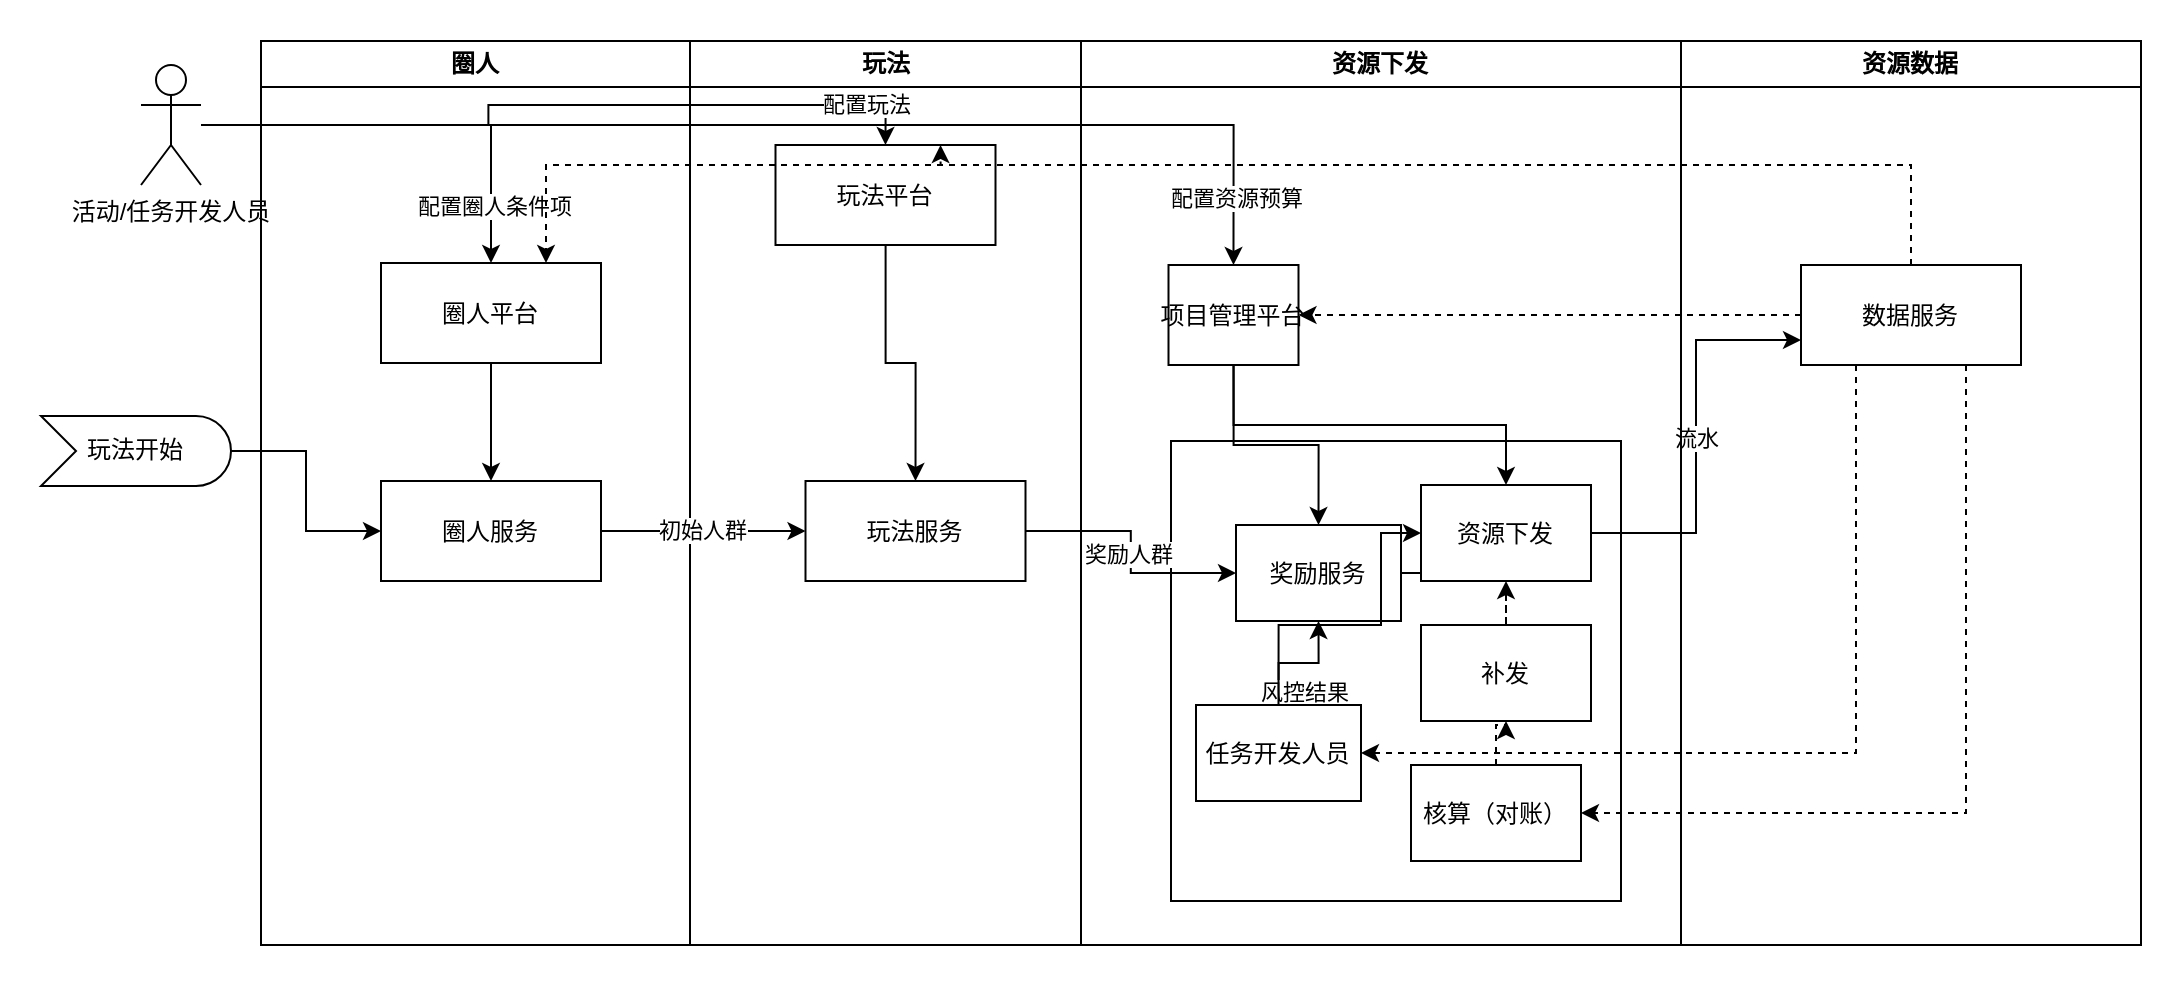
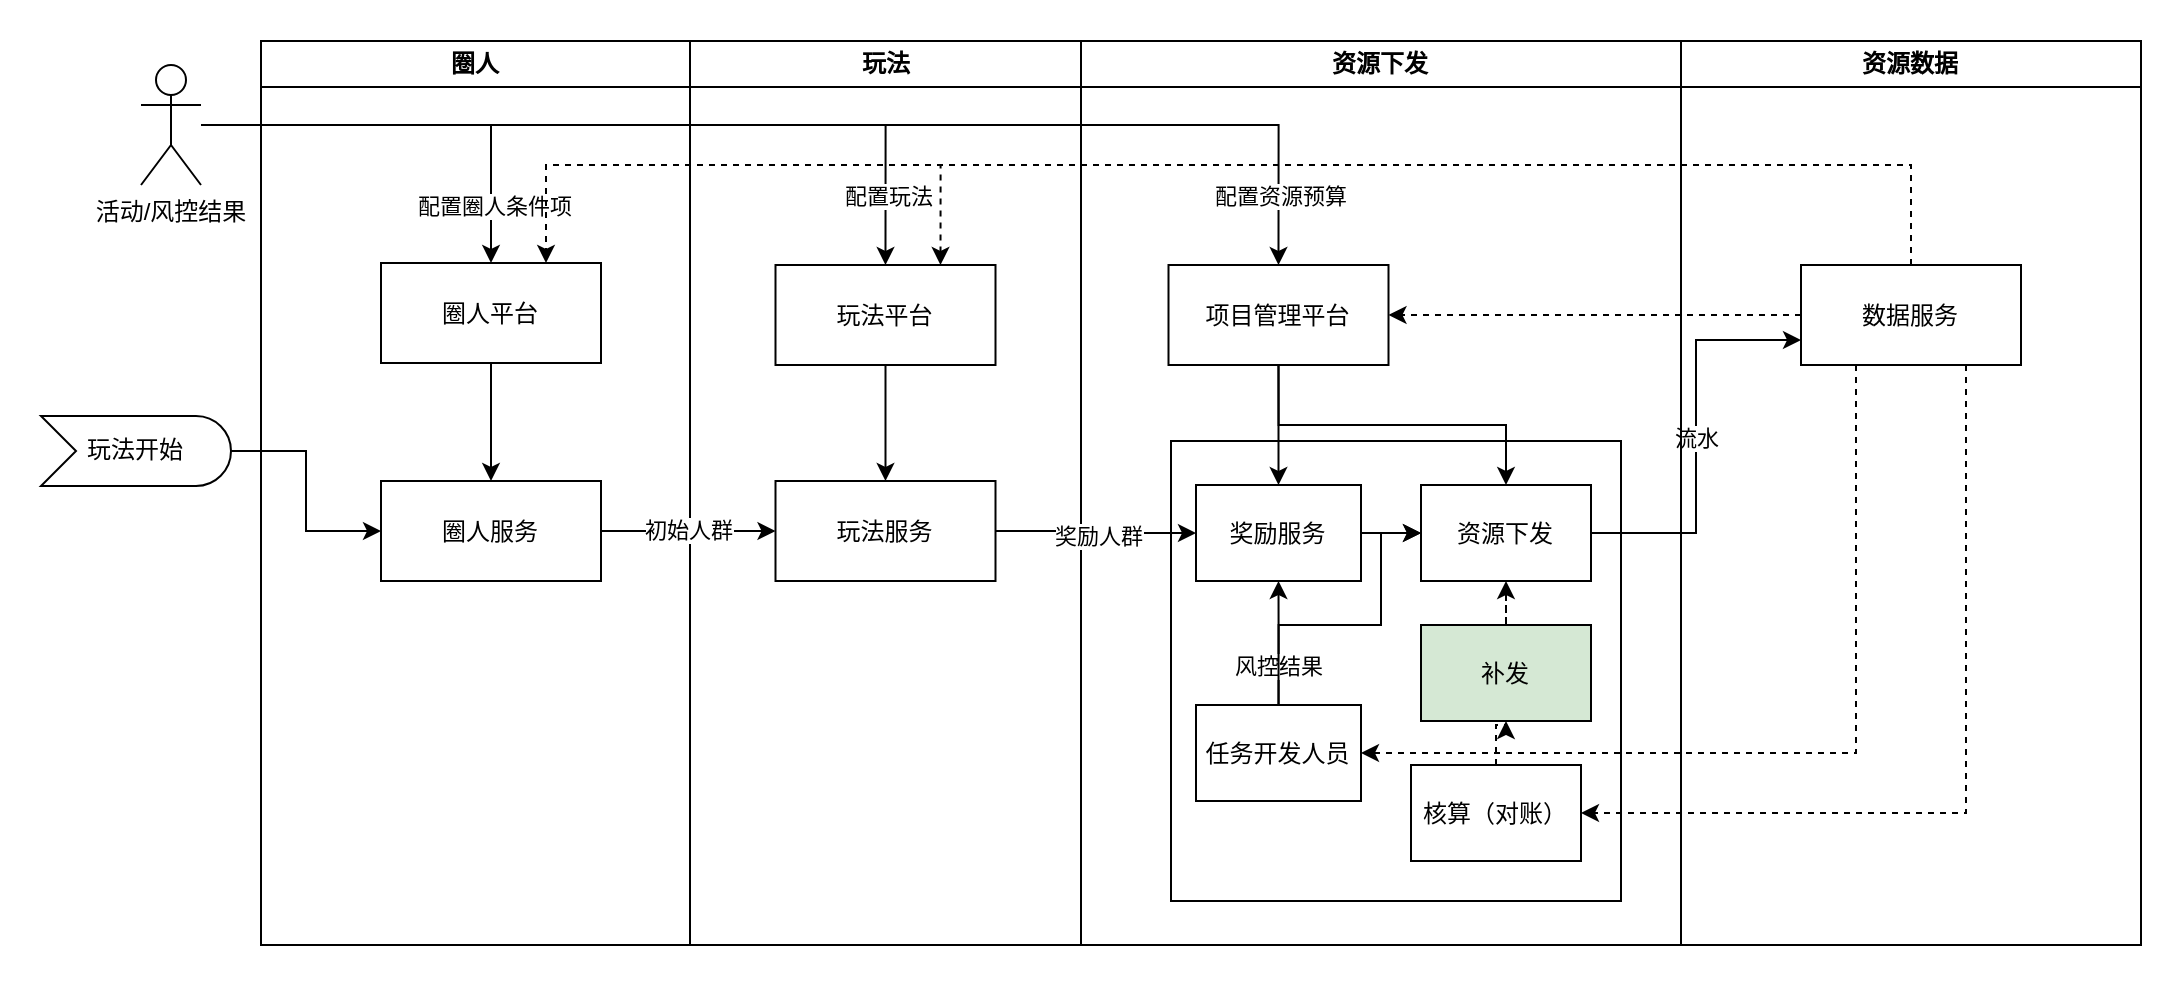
(886, 195) -> (886, 315)
(172, 213) -> (172, 213)
(1234, 315) -> (1279, 315)
(916, 531) -> (886, 531)
(1319, 573) -> (1279, 533)
(1506, 673) -> (1506, 673)
